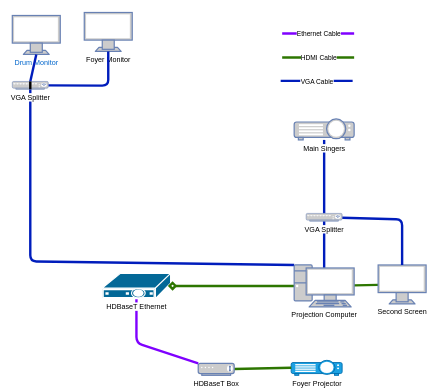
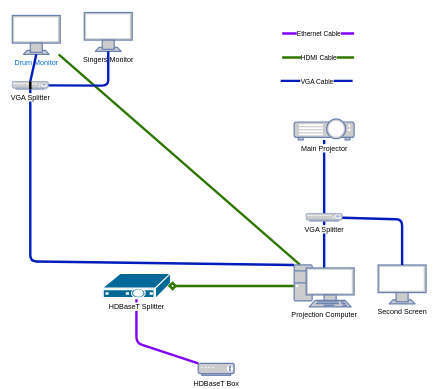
(109, 60) -> (109, 60)
(325, 149) -> (325, 149)
(366, 285) -> (179, 160)
(137, 307) -> (137, 307)
(262, 368) -> none
(317, 368) -> none
